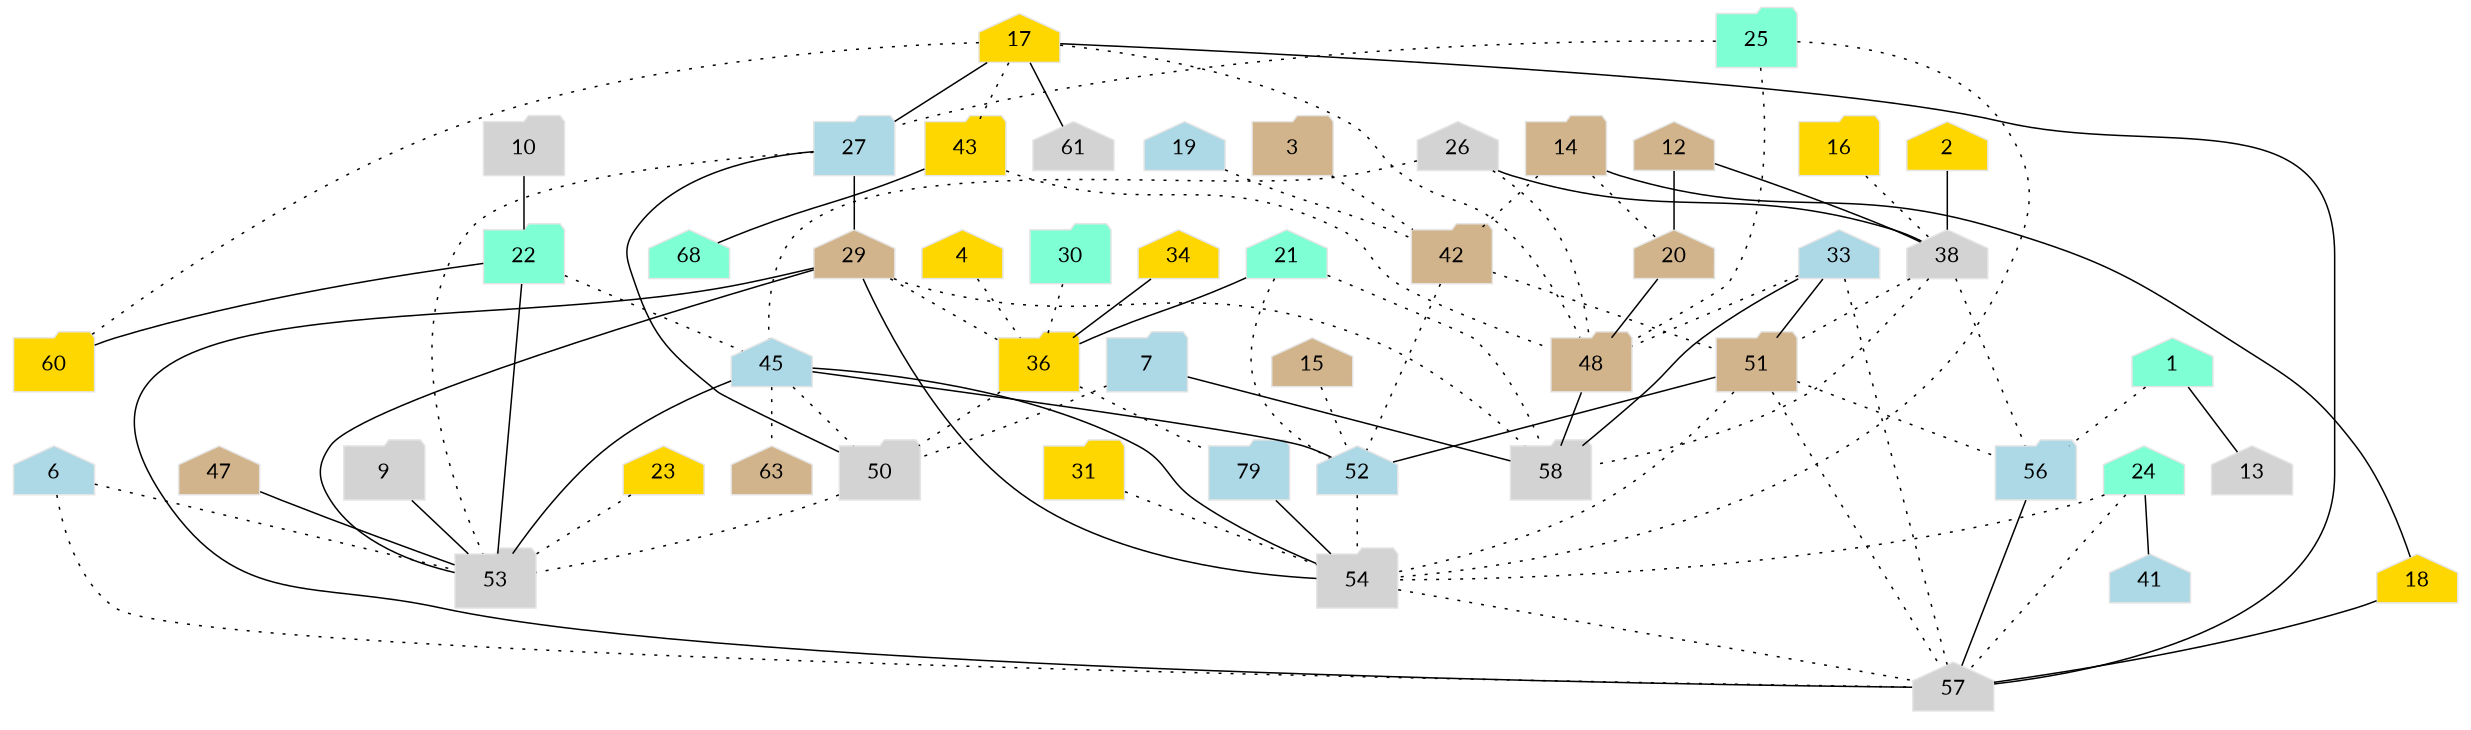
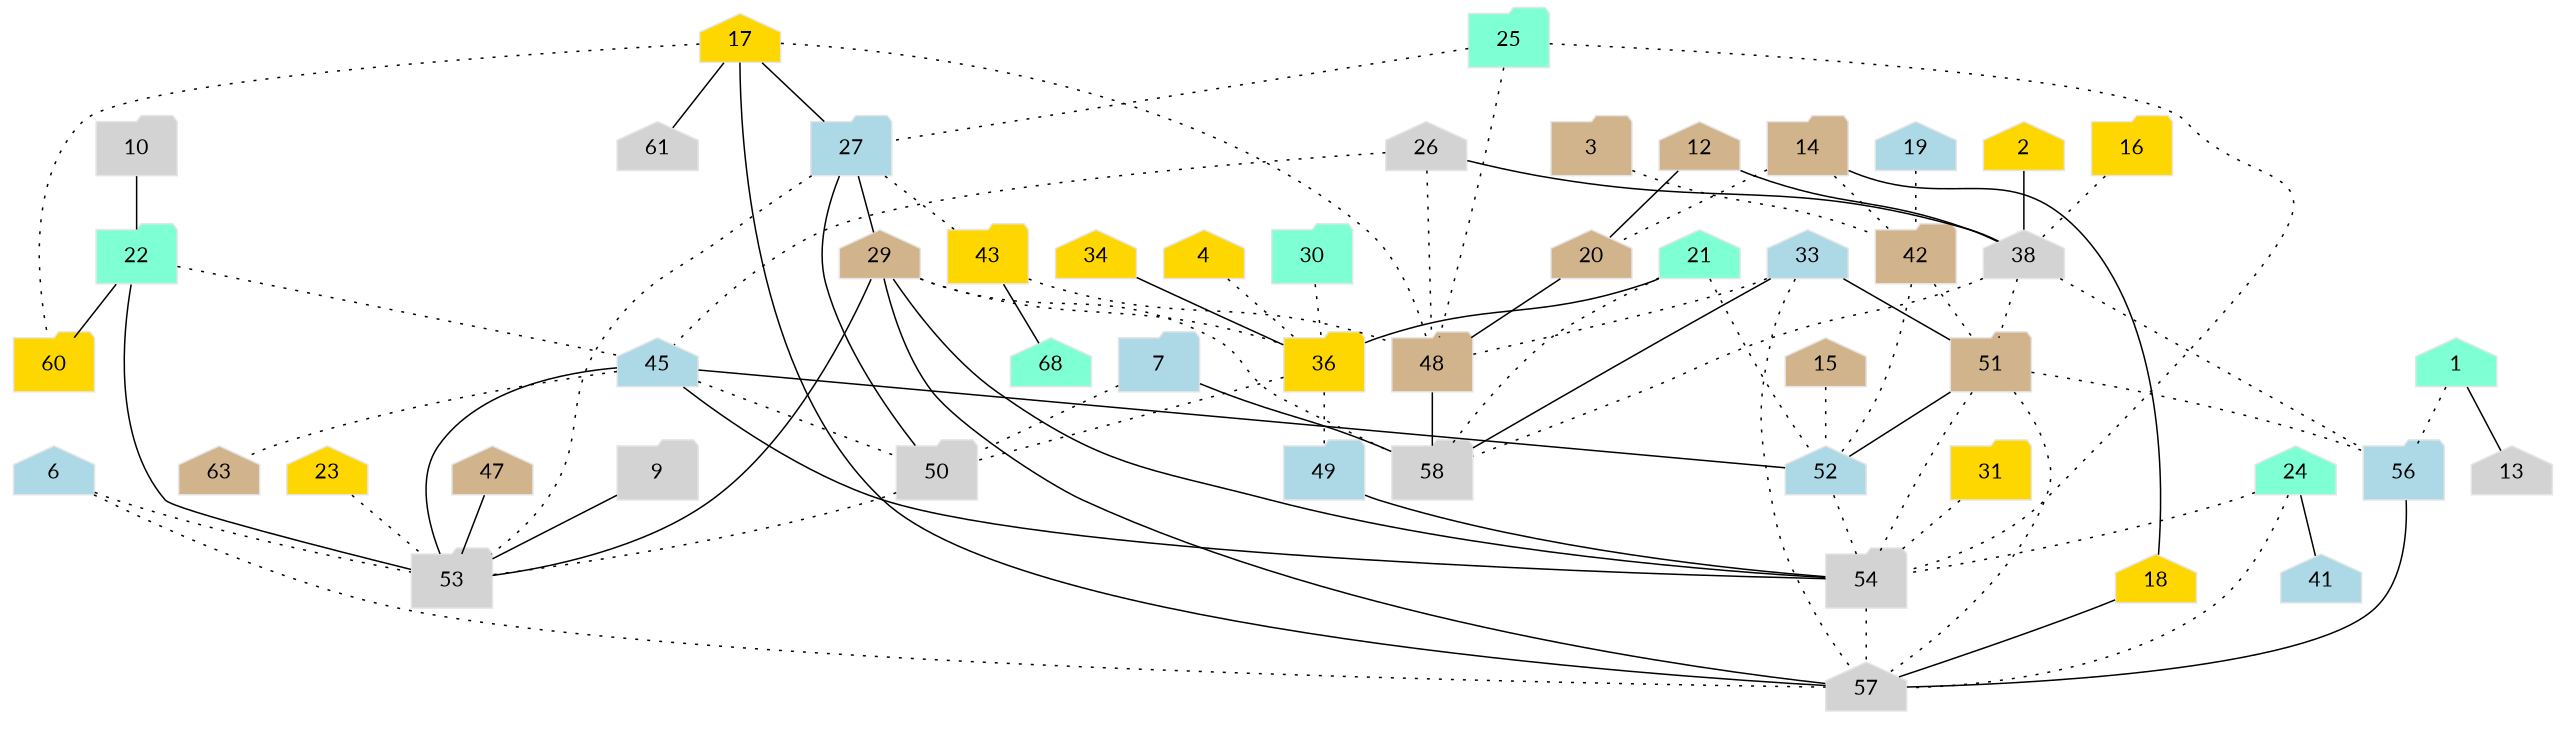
(994, 92) -> (911, 196)
(1249, 473) -> (1324, 473)
